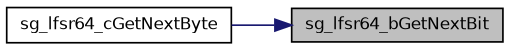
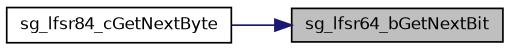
(119, 25) -> (119, 25)
